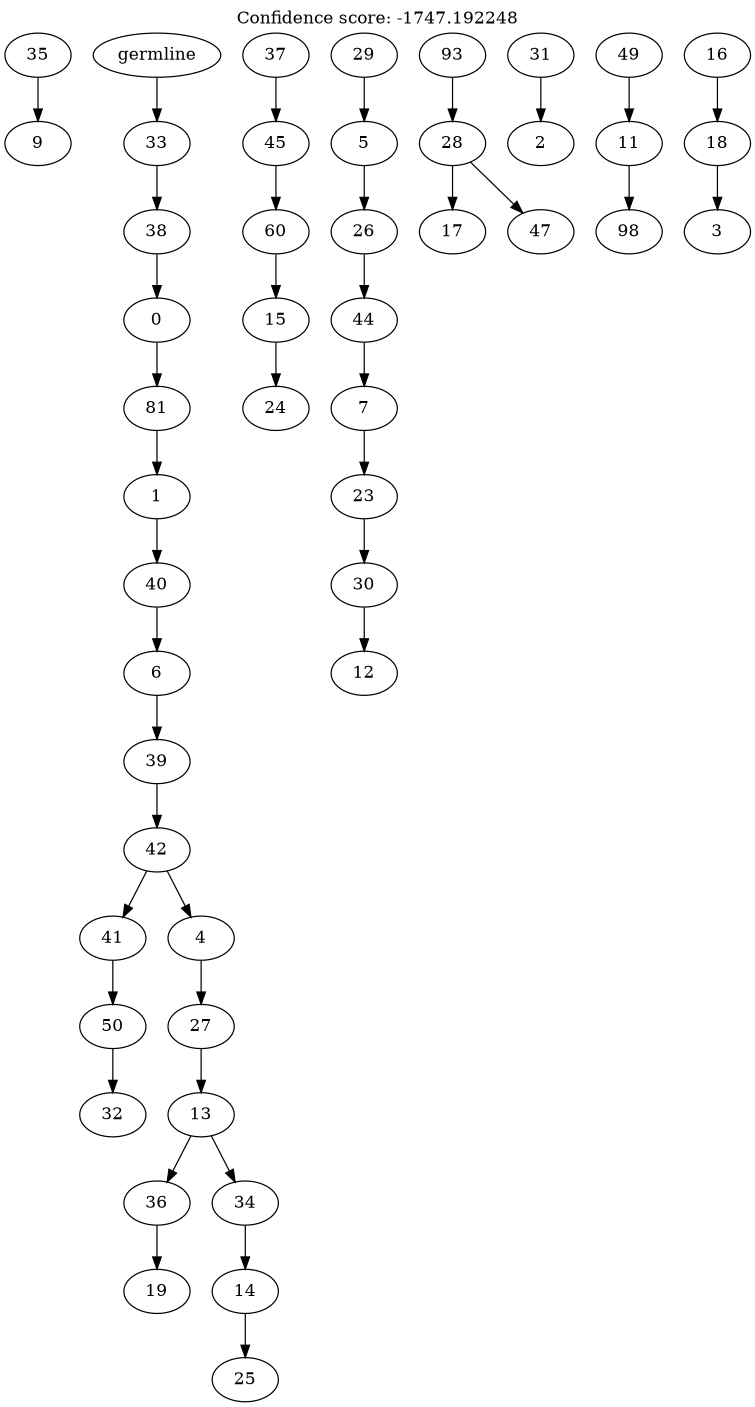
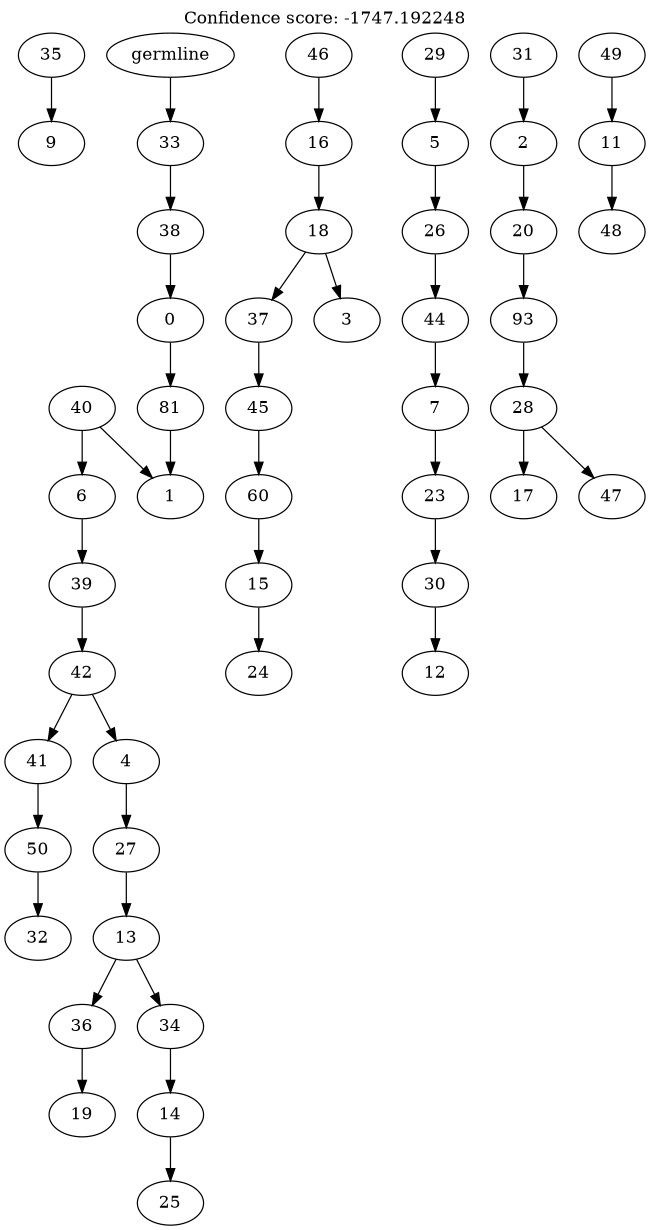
none -> (319, 55)
none -> (524, 232)
(629, 232) -> (612, 232)
none -> (292, 271)
(157, 535) -> (122, 448)
